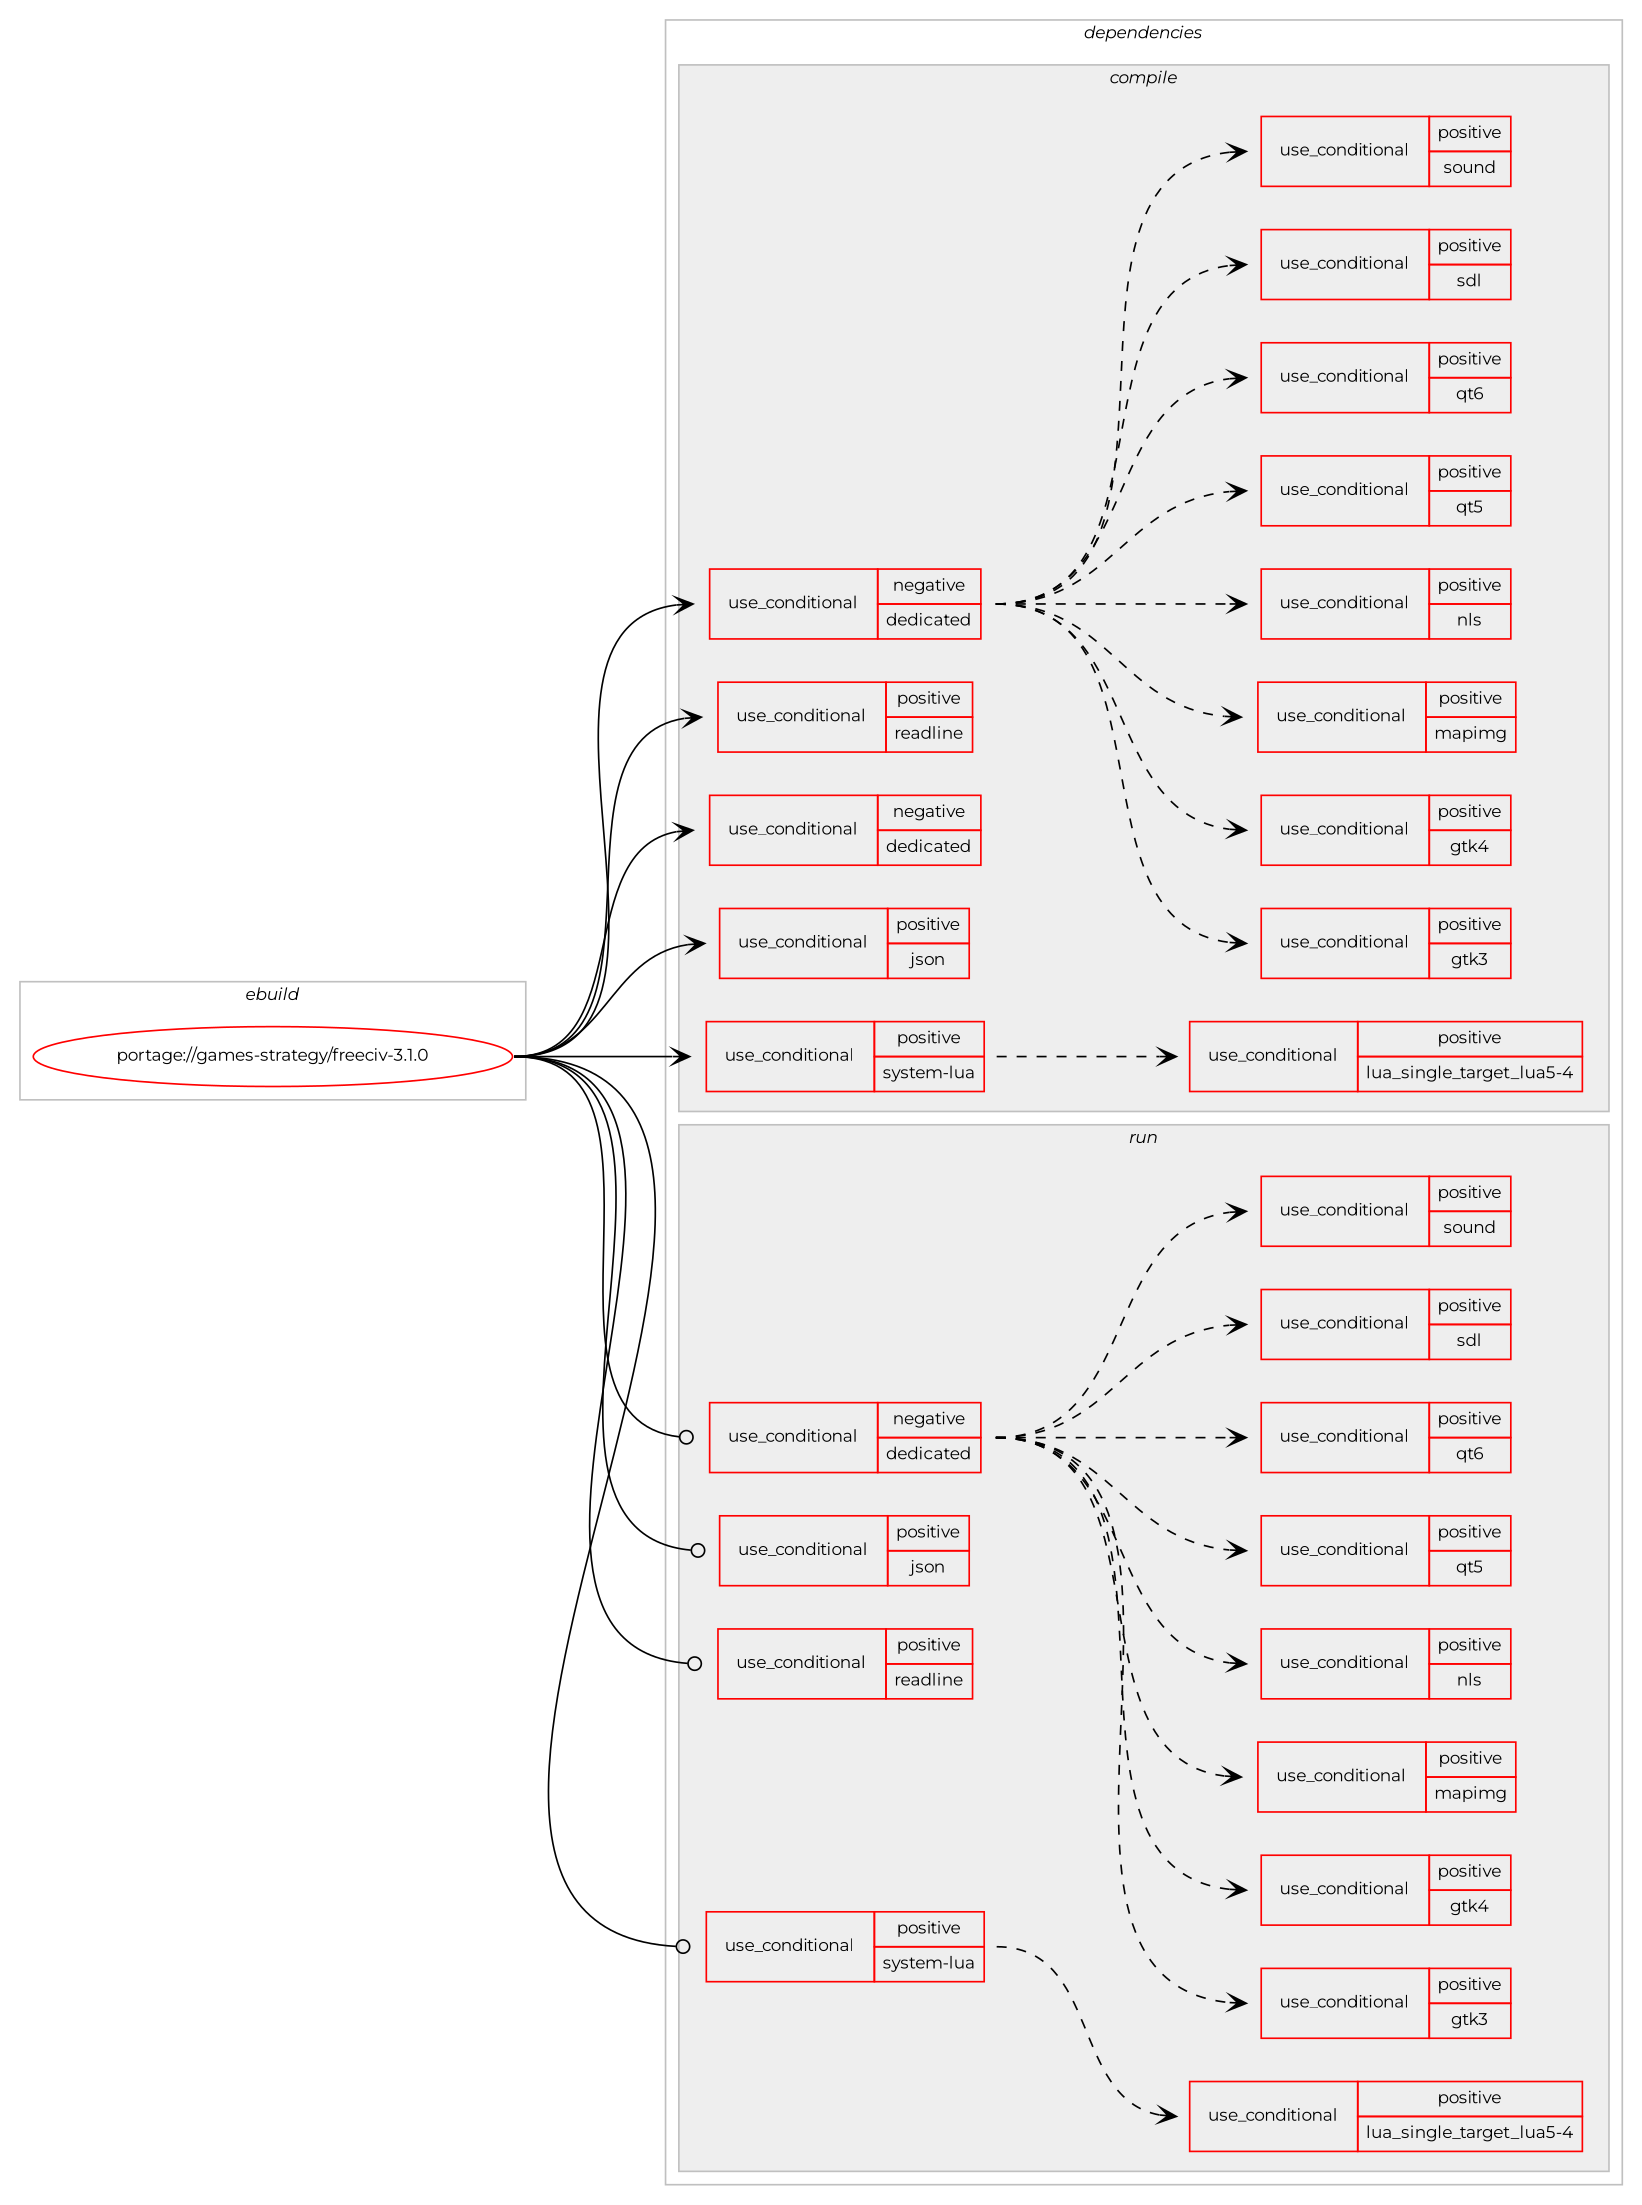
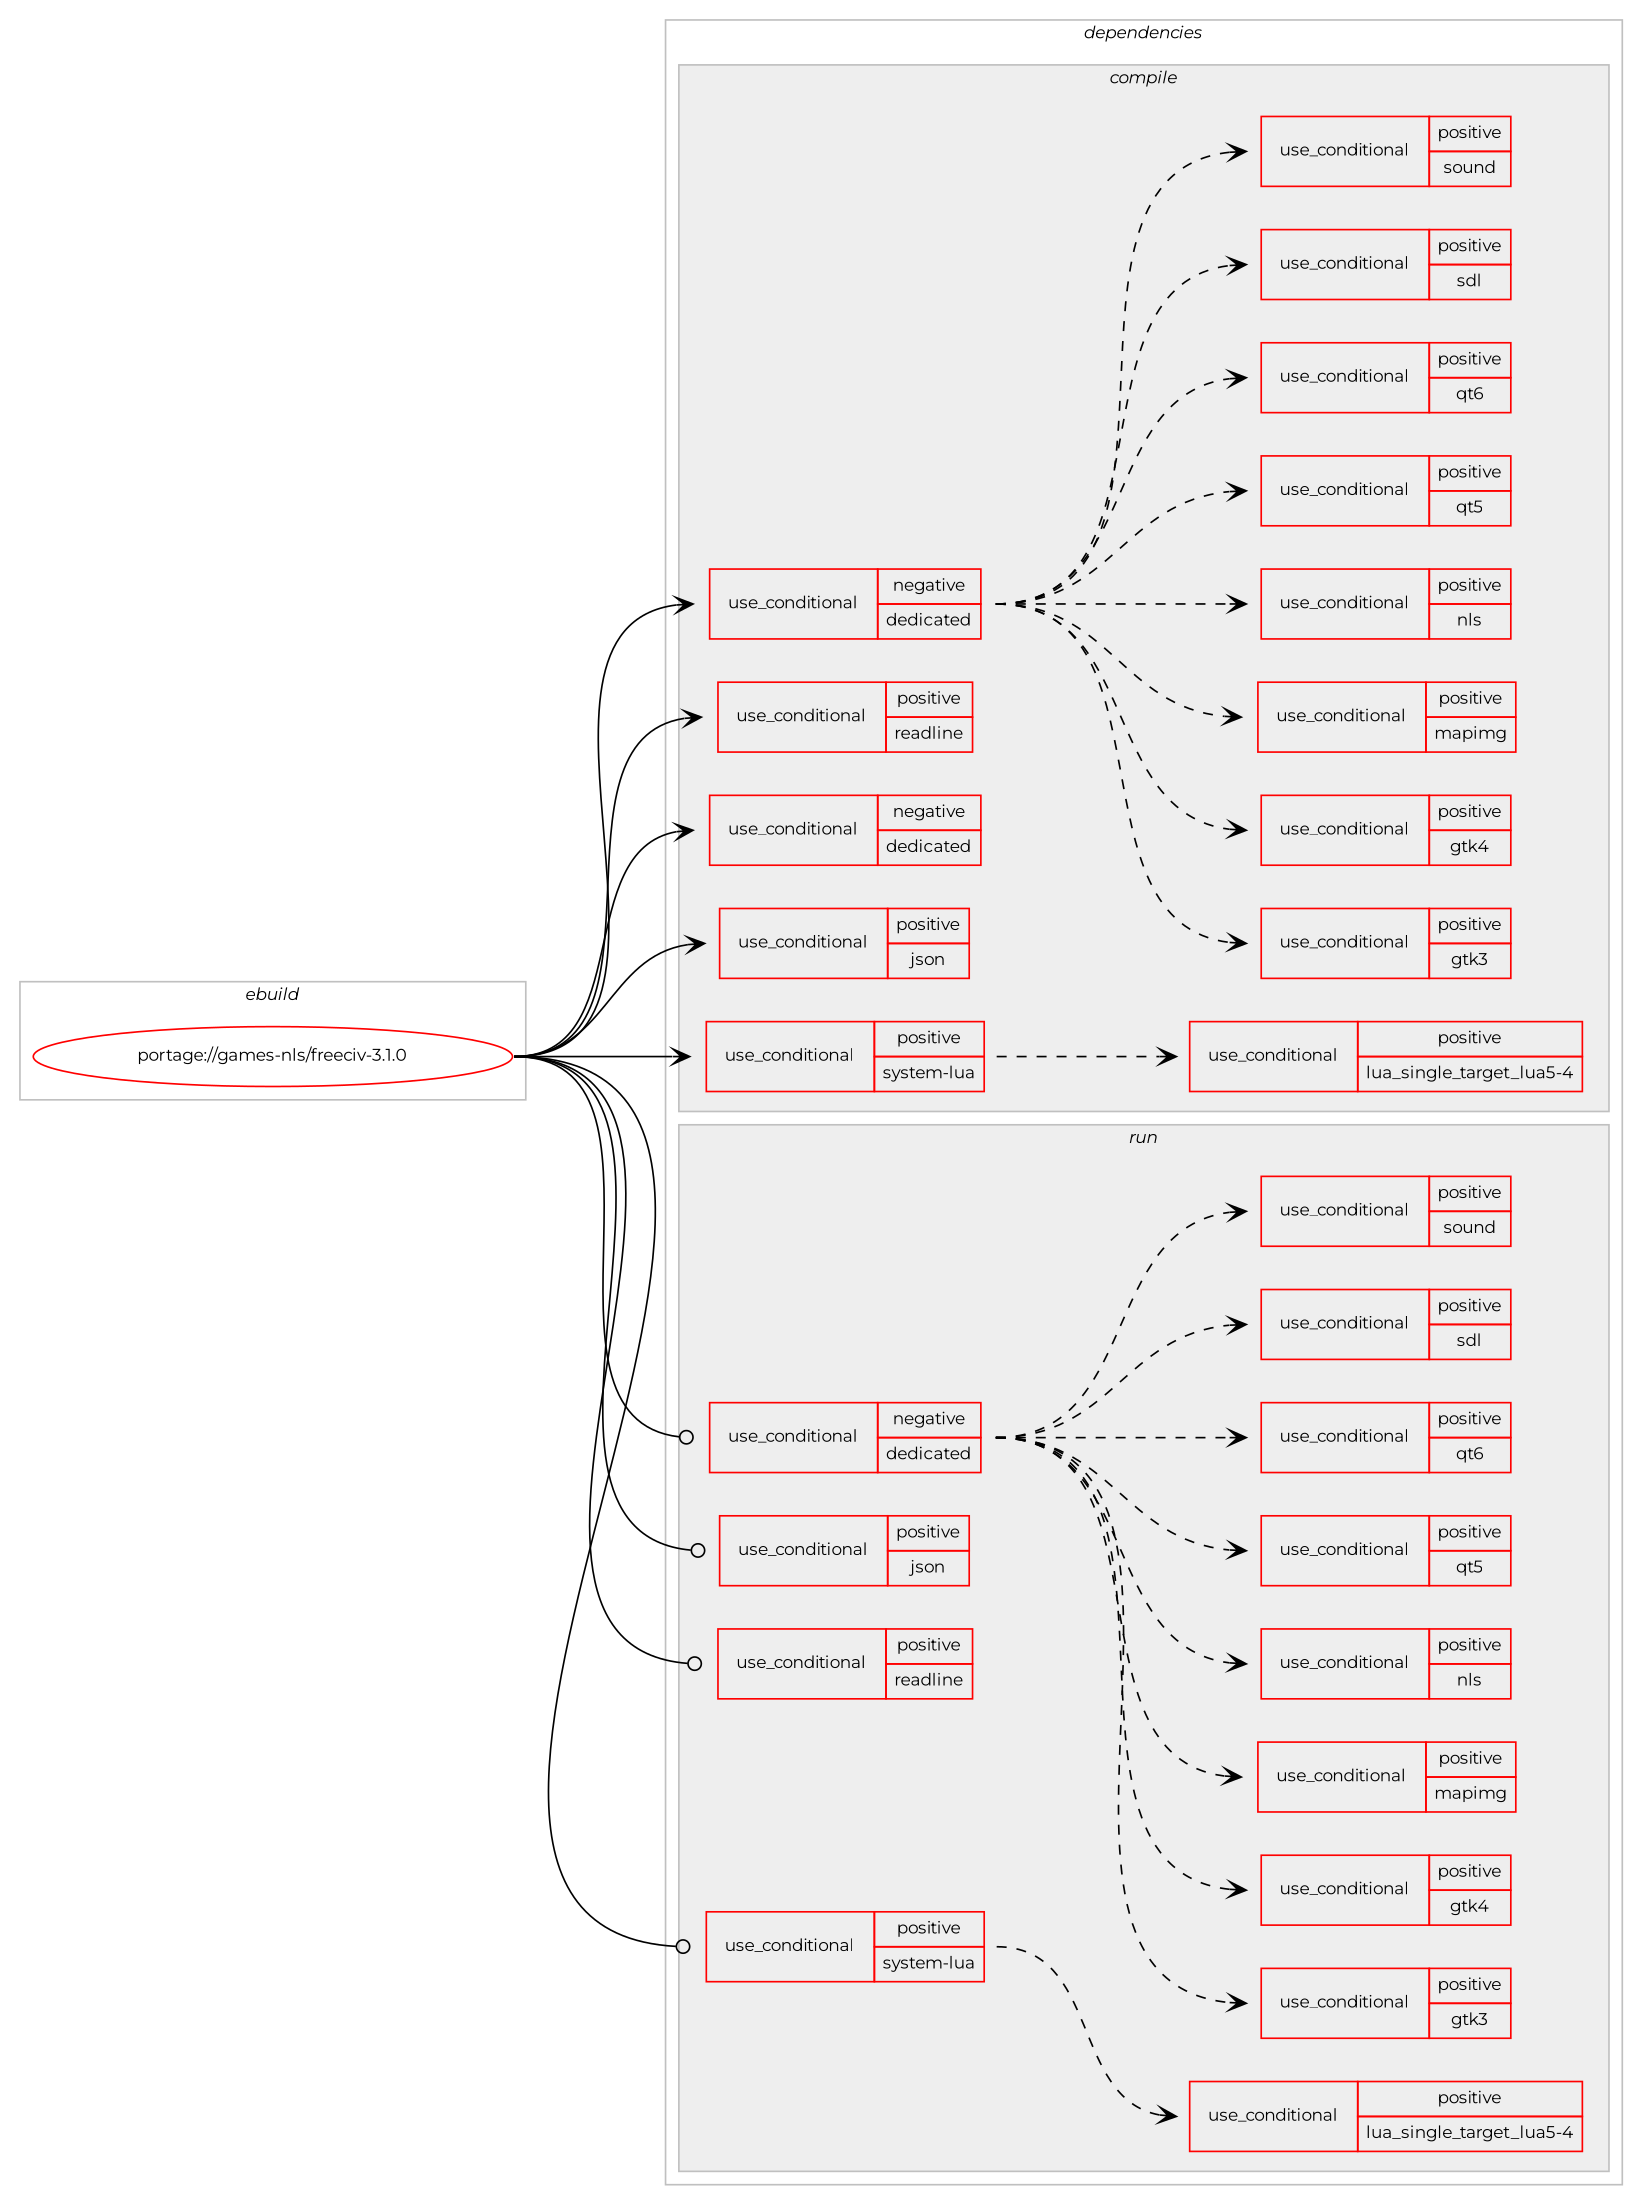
(273, 1057) -> (273, 1057)
